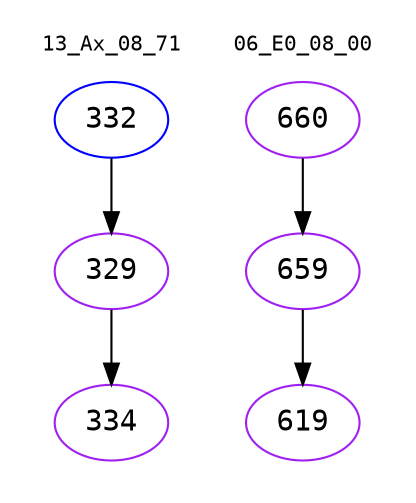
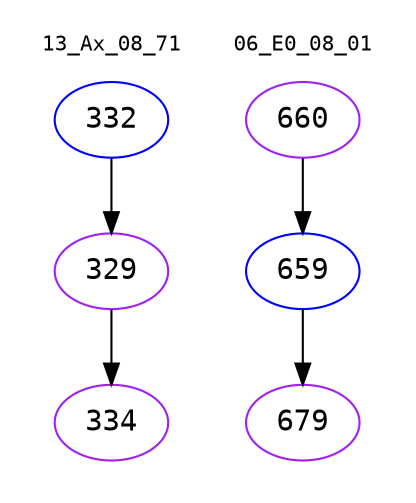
(304, 45) -> (304, 45)
(303, 271) -> (303, 271)
(303, 423) -> (303, 423)
